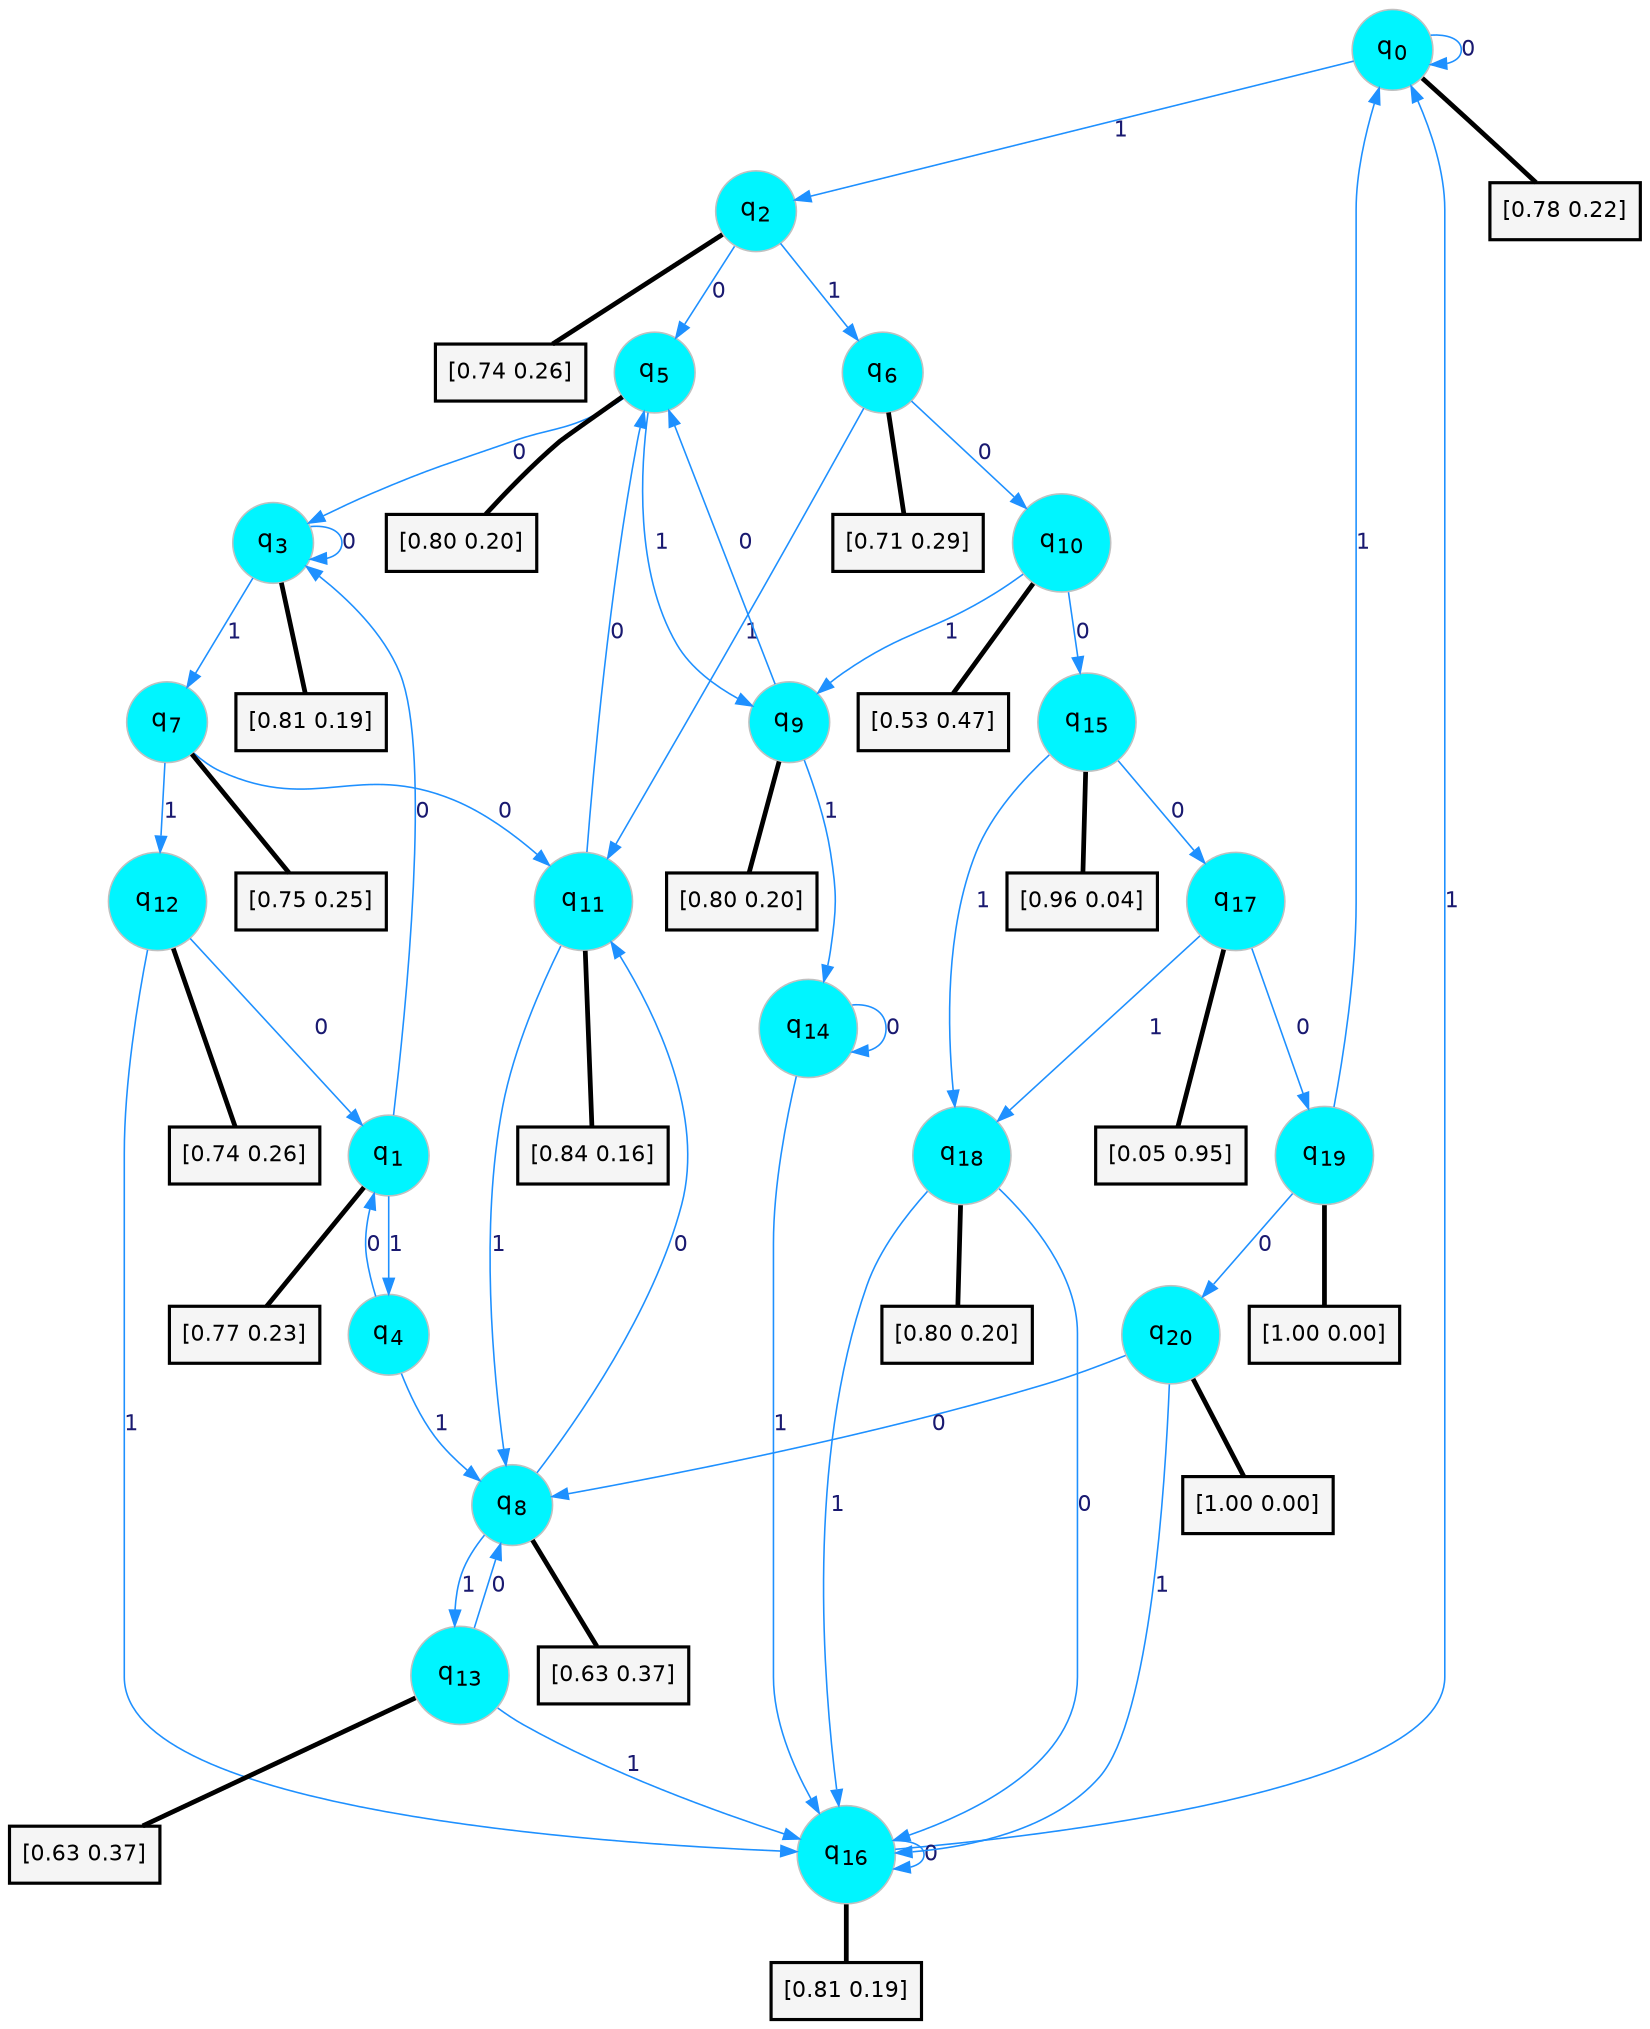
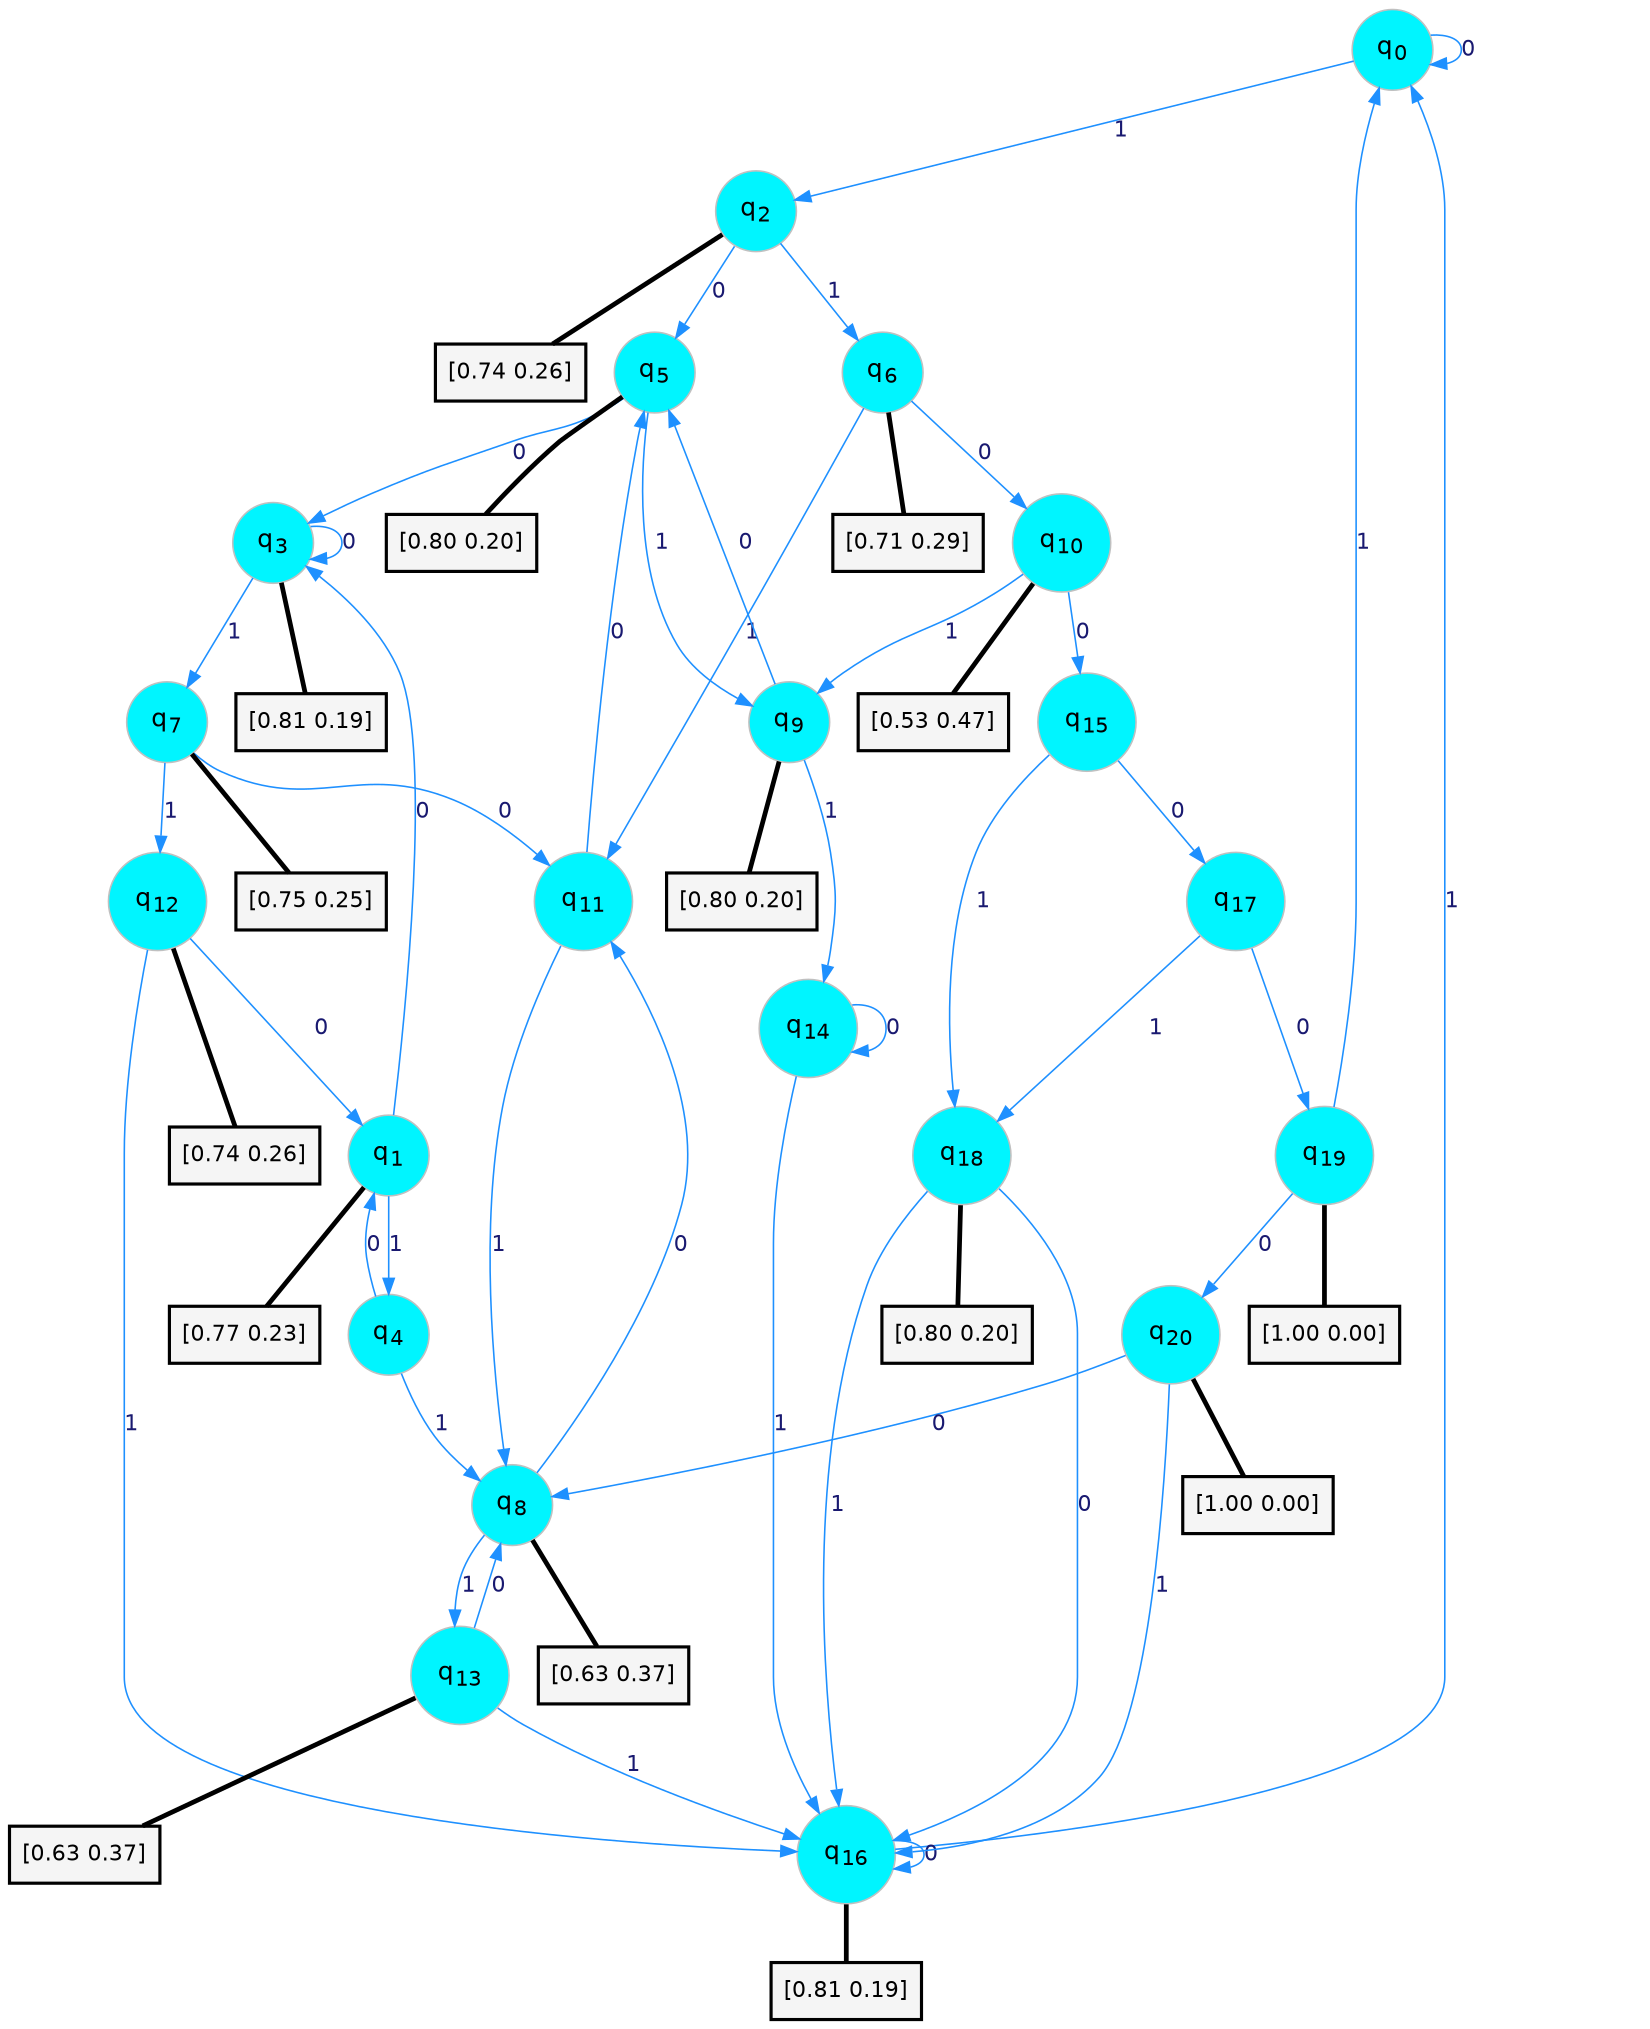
(1565, 211) -> none
(1082, 901) -> none
(593, 1156) -> none
(1171, 1156) -> none
